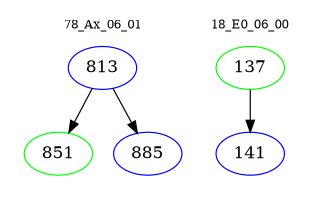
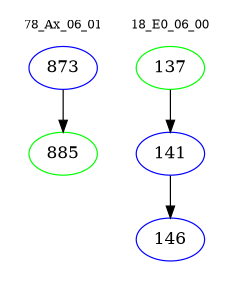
(102, 68) -> (63, 68)
(58, 154) -> none
(148, 154) -> (63, 154)
none -> (170, 240)
